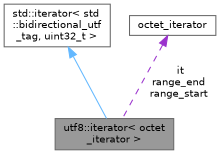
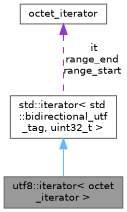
(143, 82) -> (63, 65)
